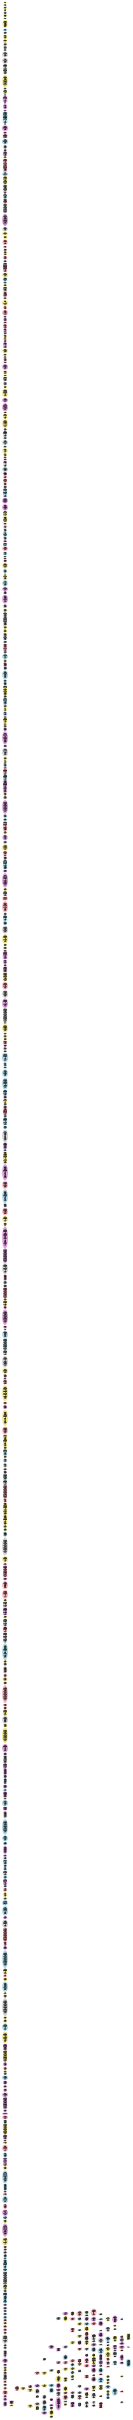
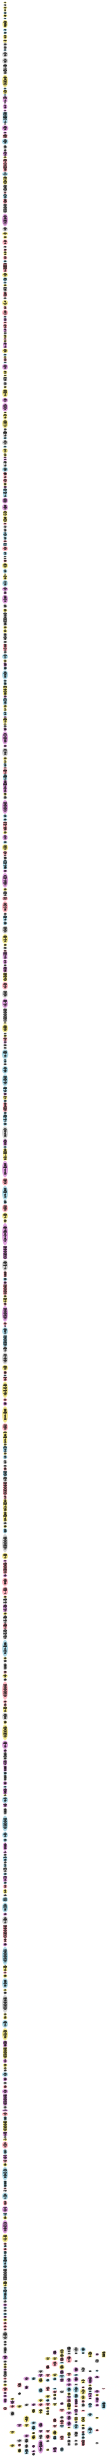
(5, 1036) -> none
(23, 2389) -> none
